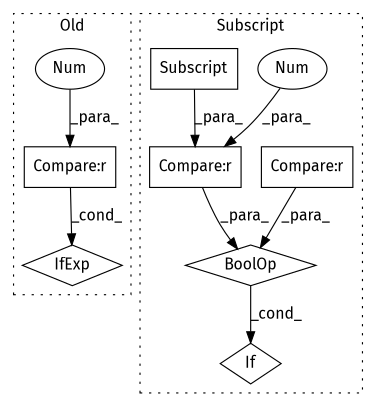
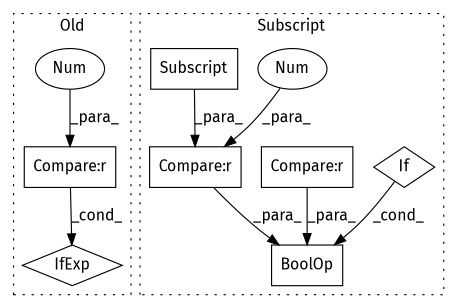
(251, 265) -> (307, 265)
(251, 309) -> (371, 211)
